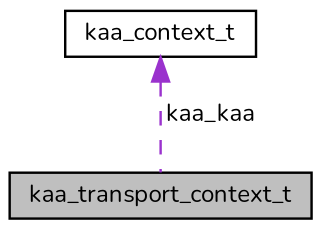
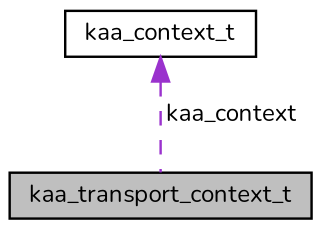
(209, 115) -> (229, 115)
